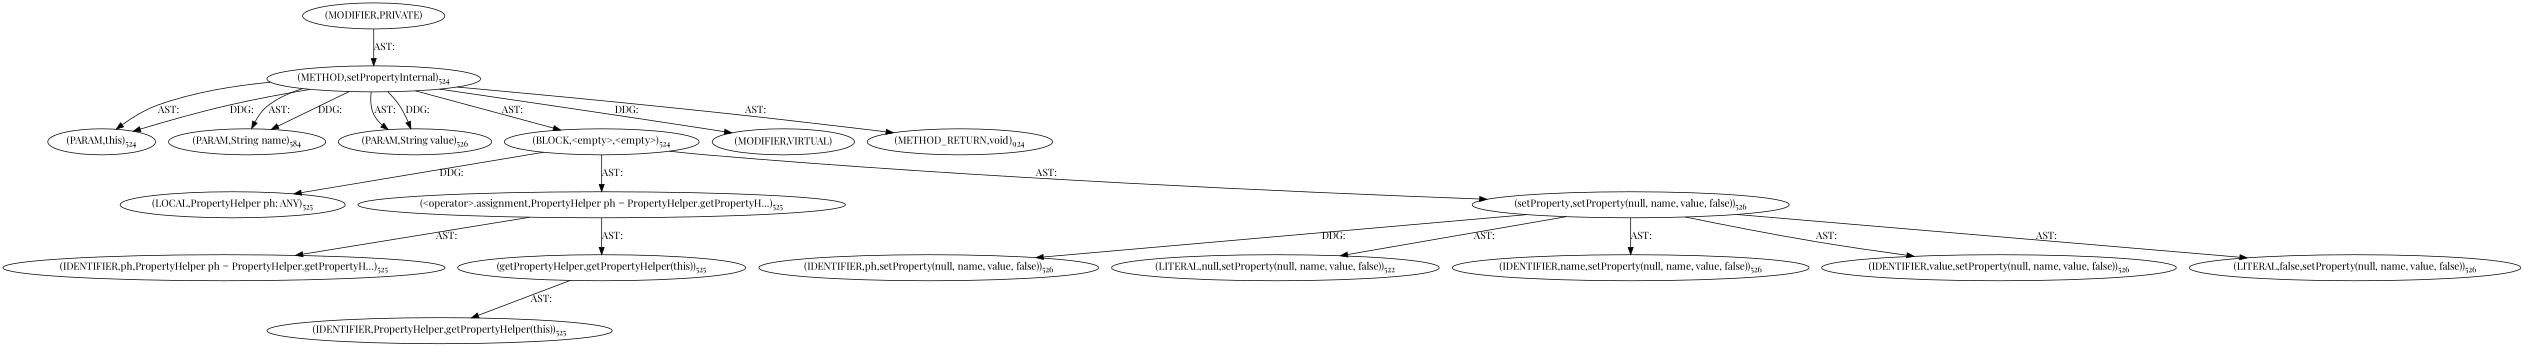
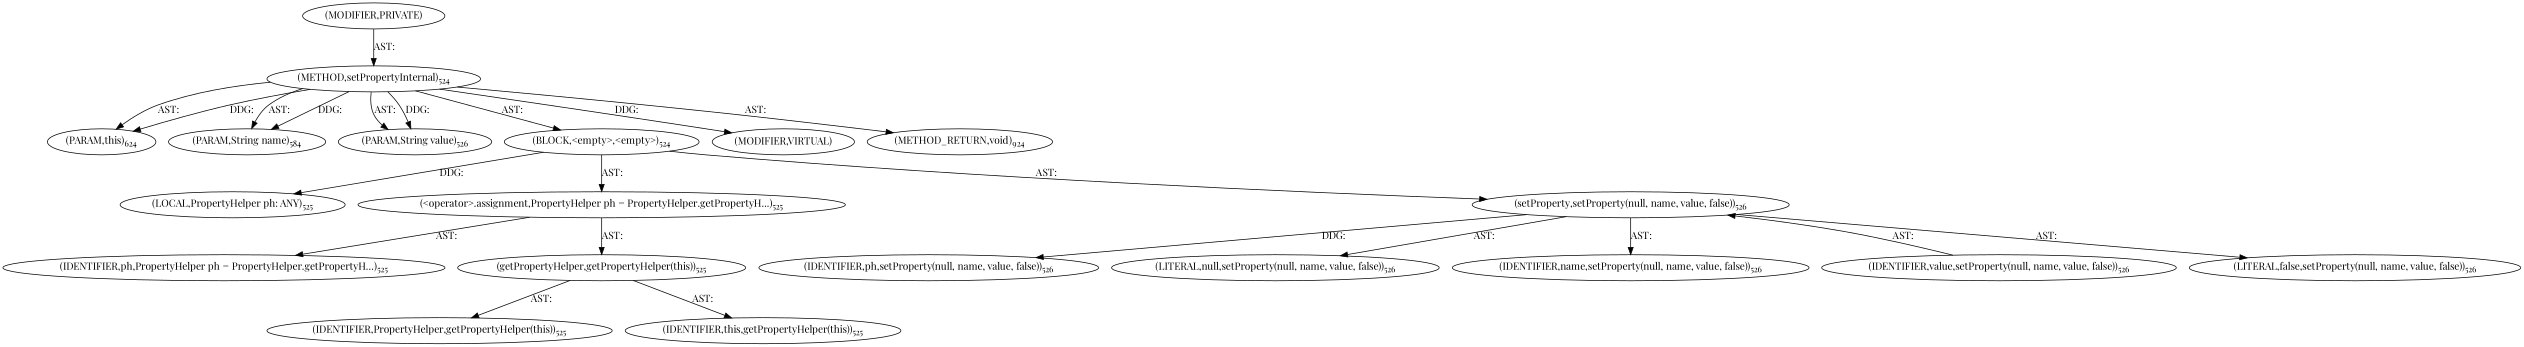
(131, 141) -> (131, 141)
(1796, 238) -> (1845, 232)
(1390, 267) -> (1390, 267)
none -> (763, 331)
